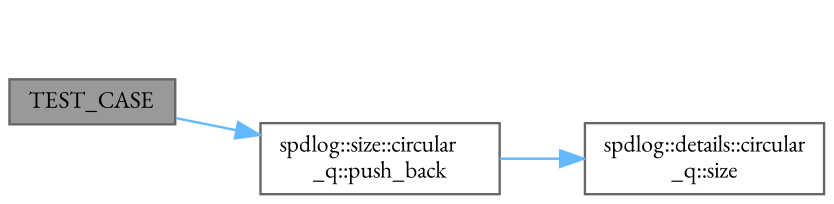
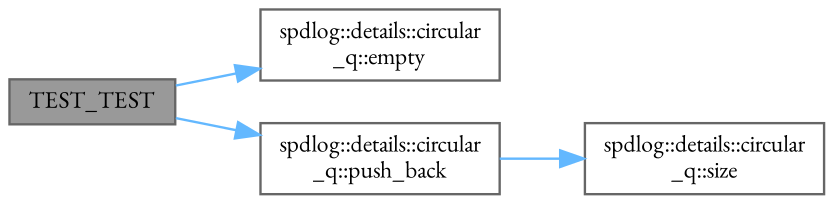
none -> (380, 45)
(92, 102) -> (92, 102)
(380, 159) -> (380, 159)
